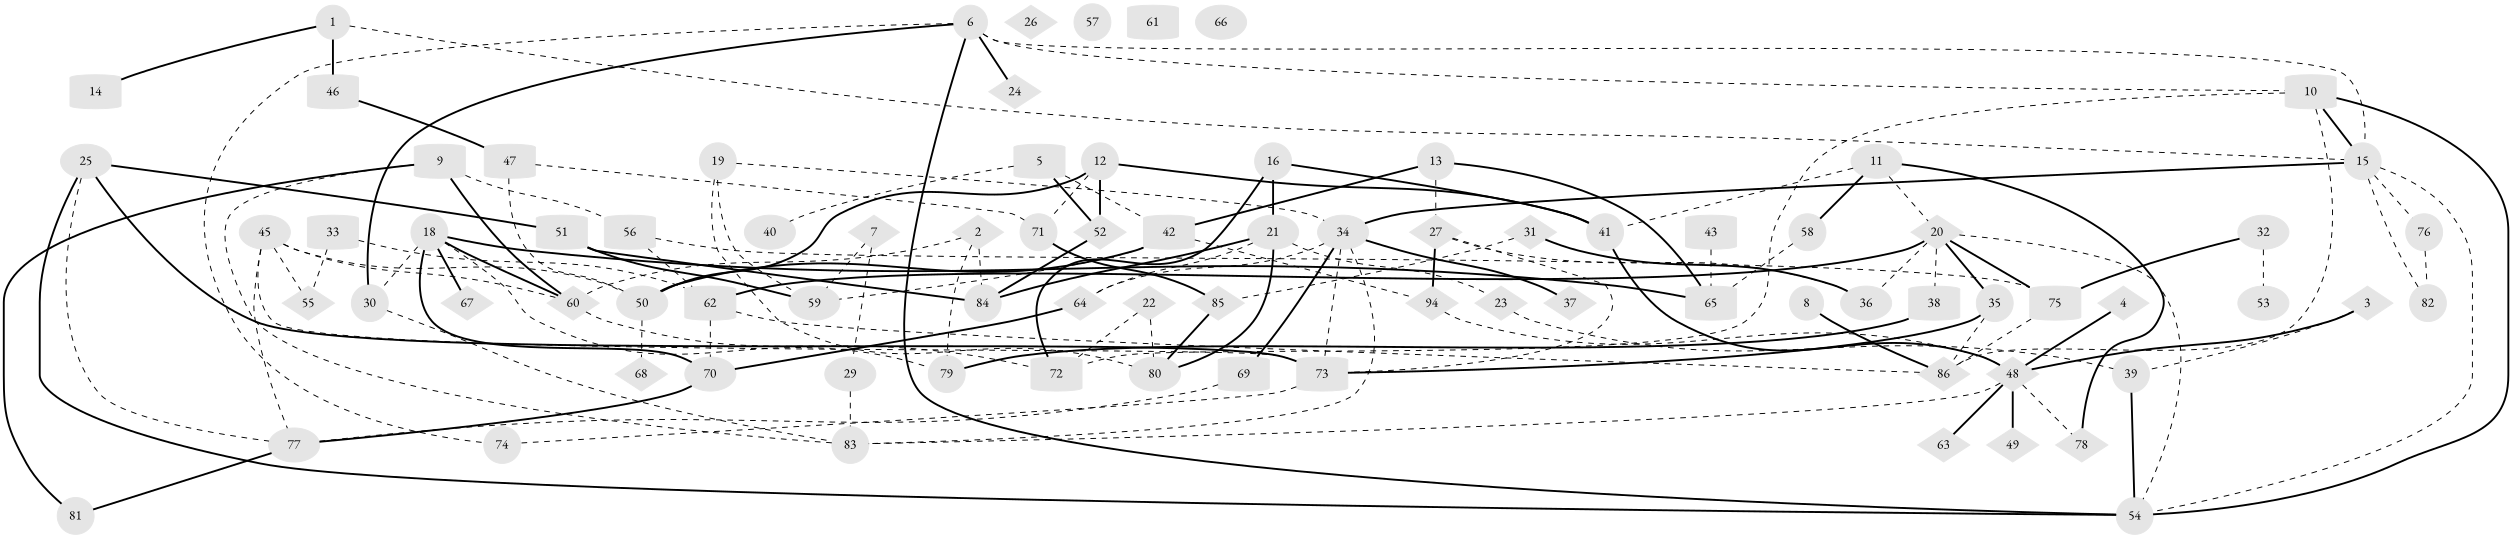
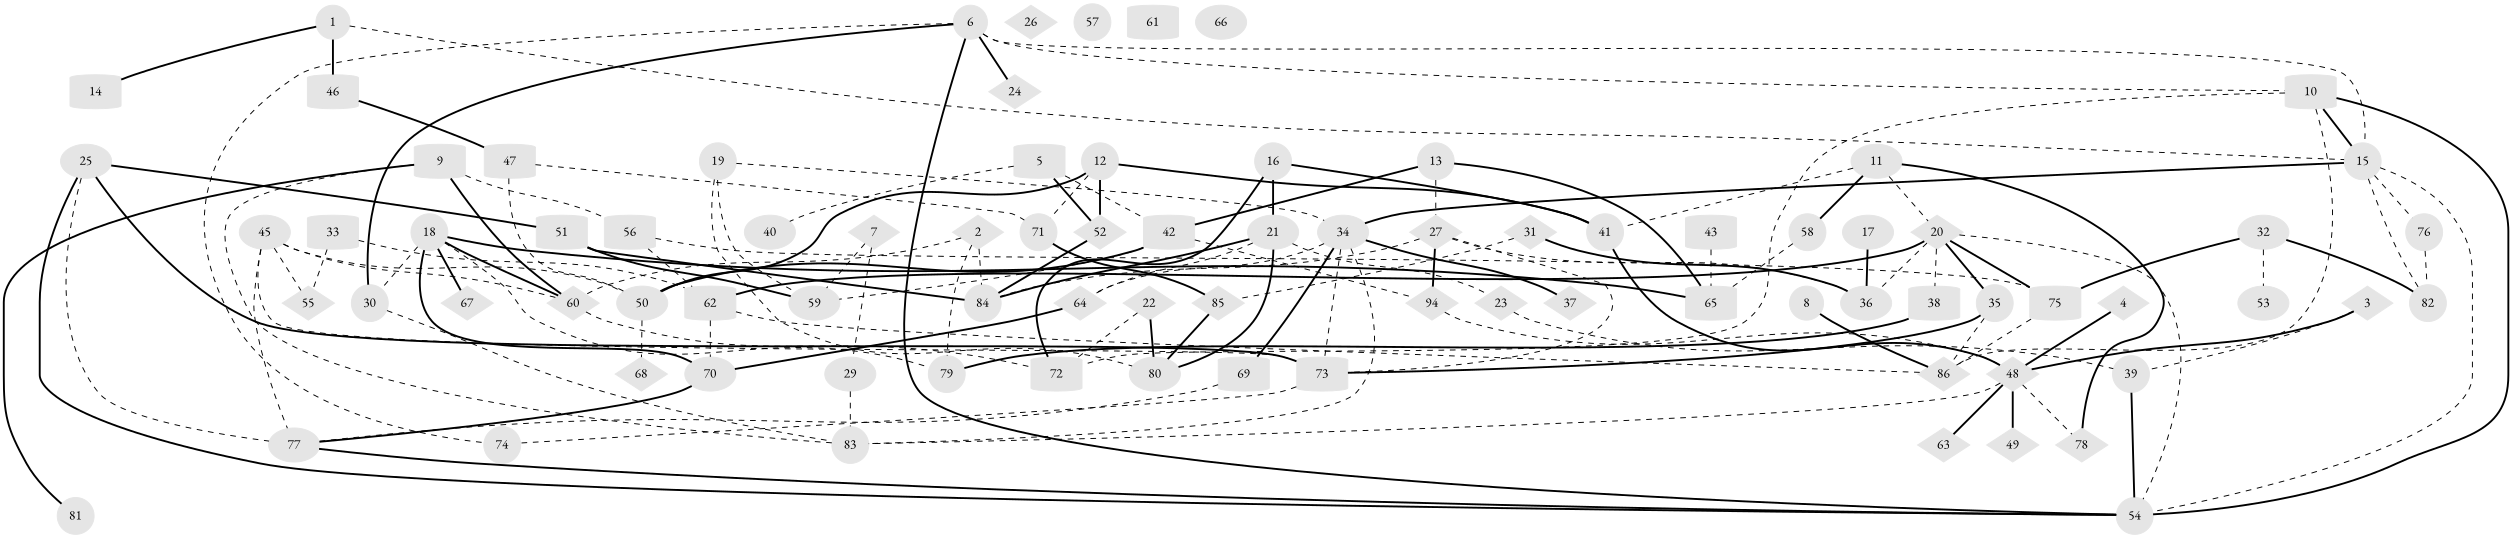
none -> (1868, 232)
none -> (2351, 263)
none -> (1210, 268)
(1152, 337) -> (1152, 337)
(182, 481) -> (1217, 497)
